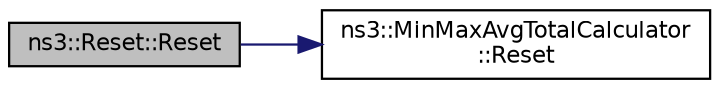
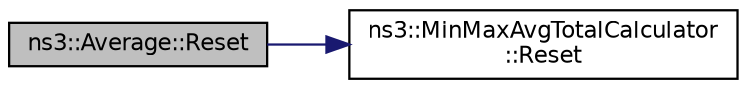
(124, 45) -> (138, 45)
